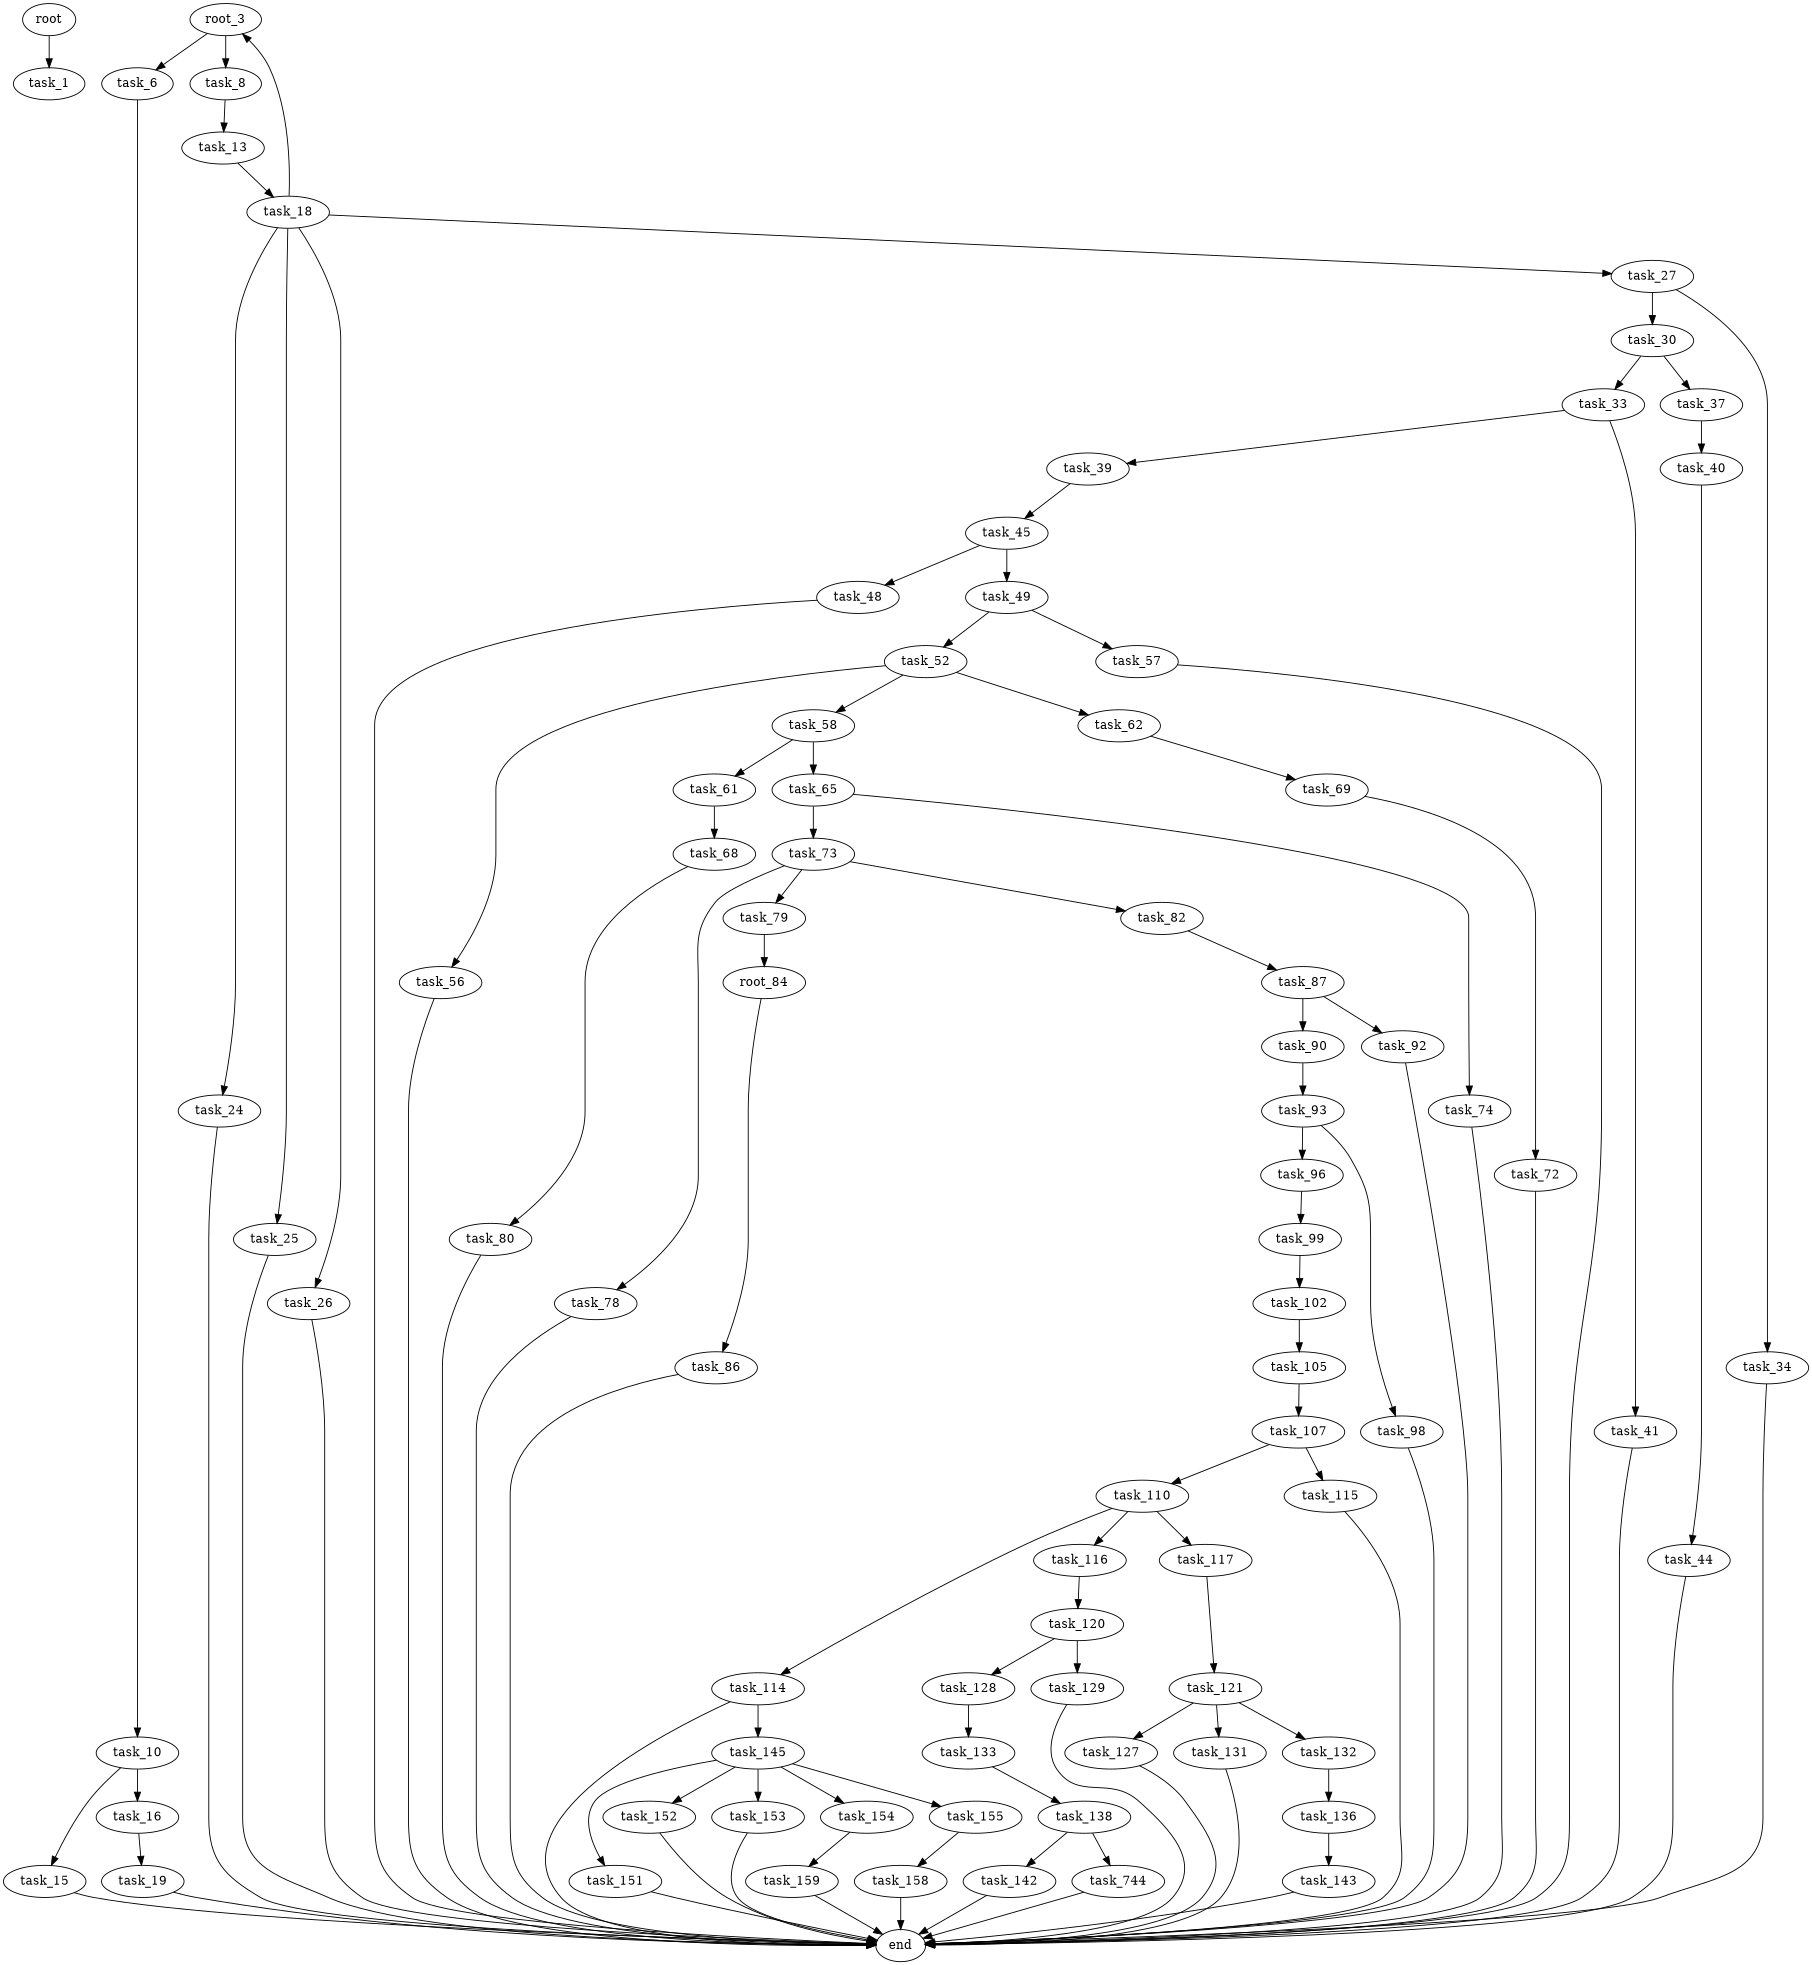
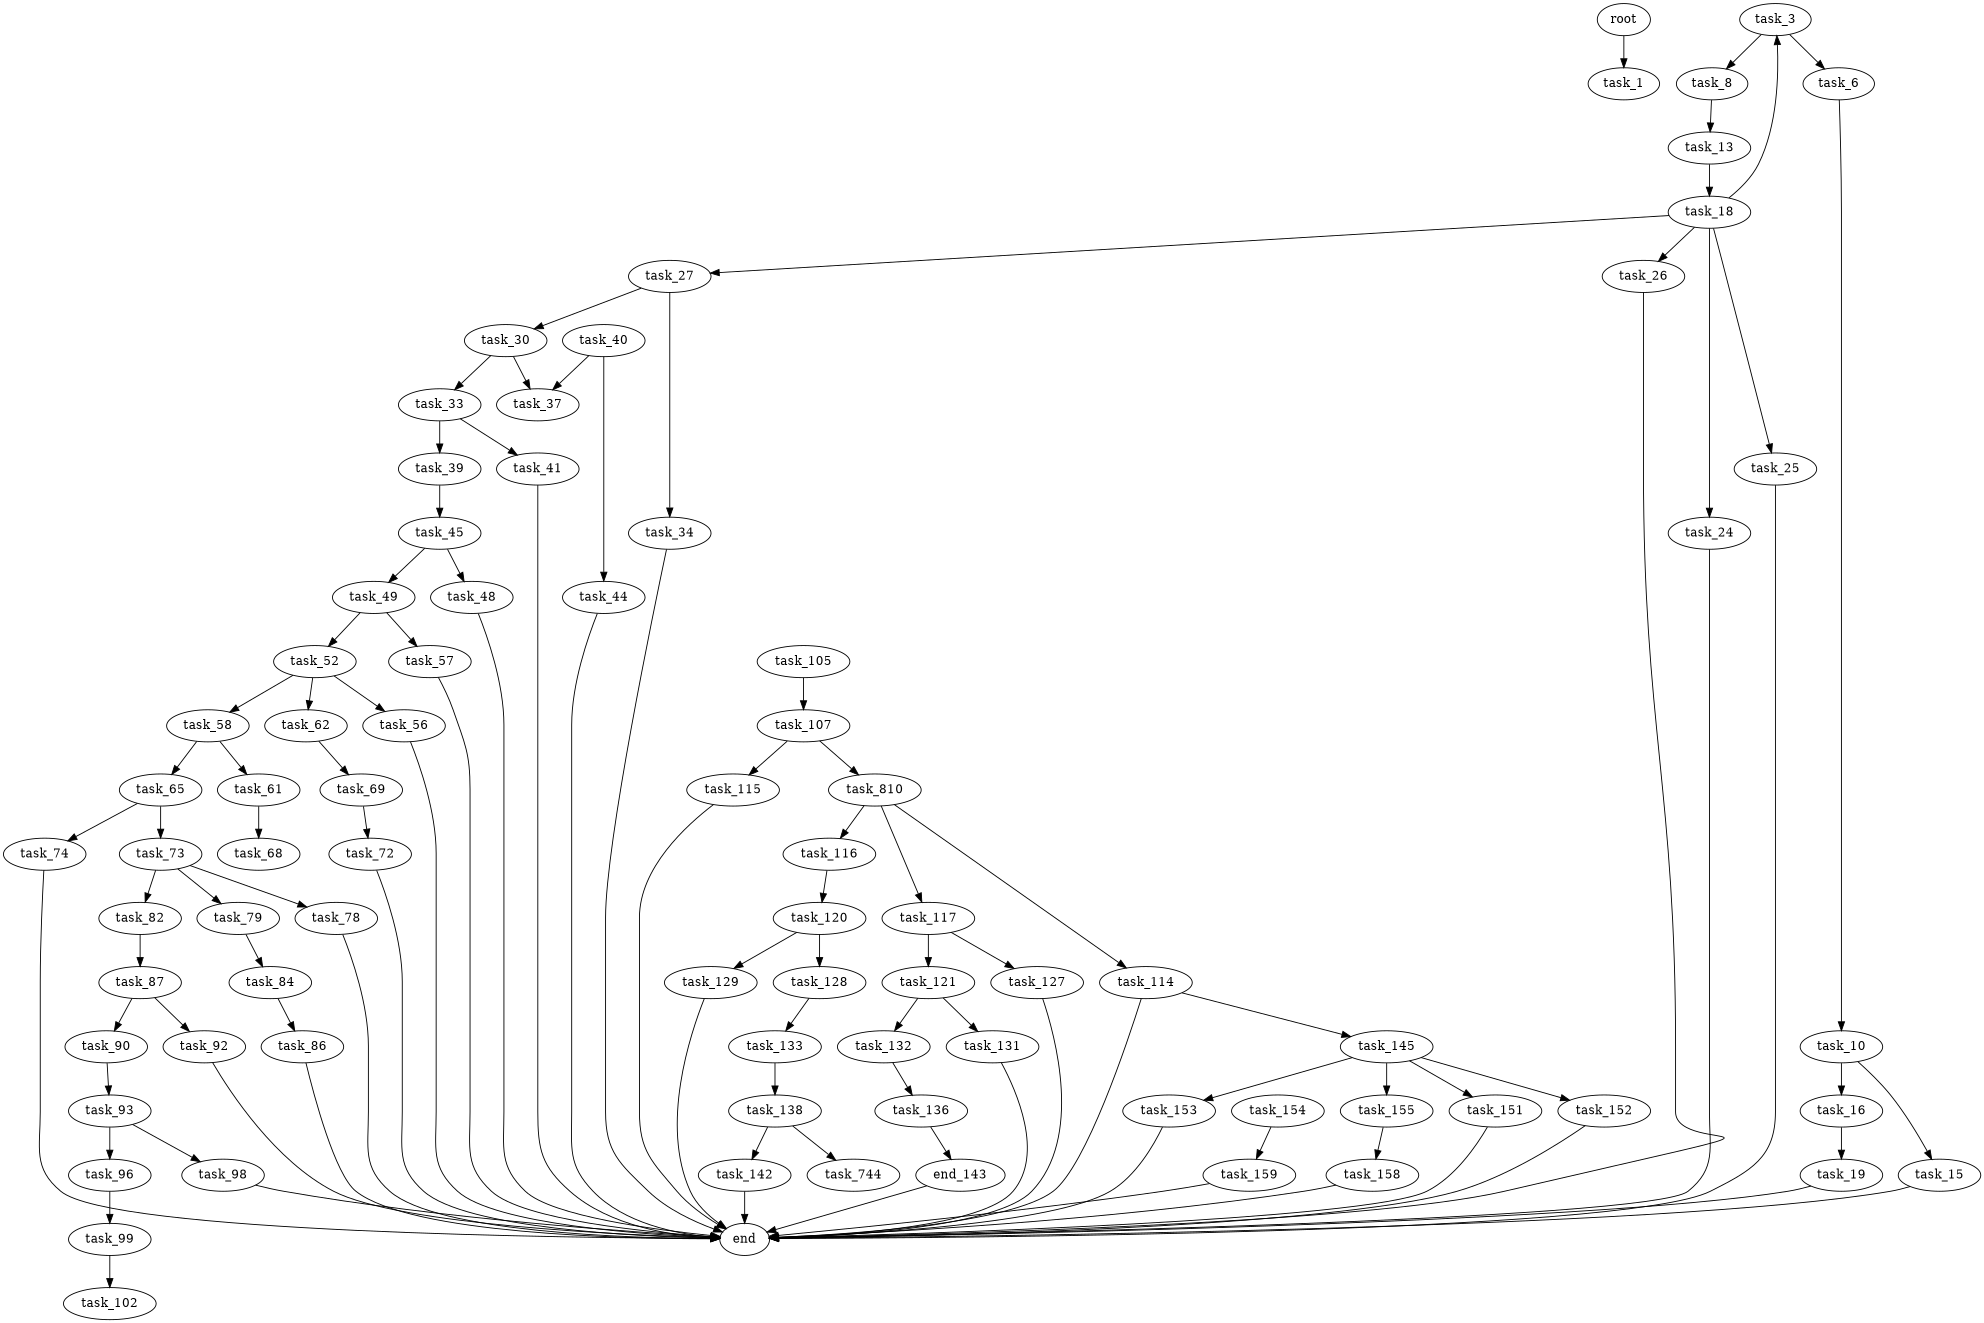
(226, 20) -> (1775, 20)
(1701, 433) -> (574, 370)
(764, 983) -> (270, 983)
(491, 1239) -> none
(1299, 1331) -> none
(1142, 1496) -> (875, 790)
(1167, 1718) -> (979, 948)
(808, 1783) -> none
(1329, 1881) -> (960, 1175)
(1008, 1914) -> none
